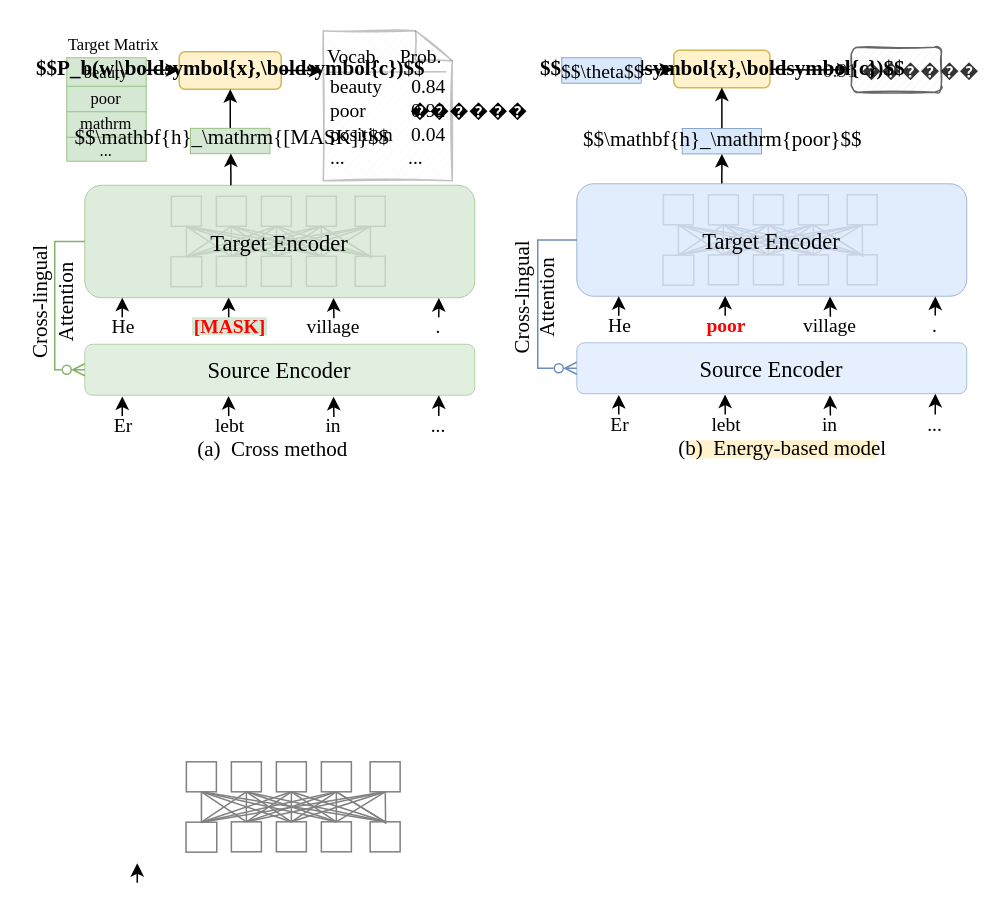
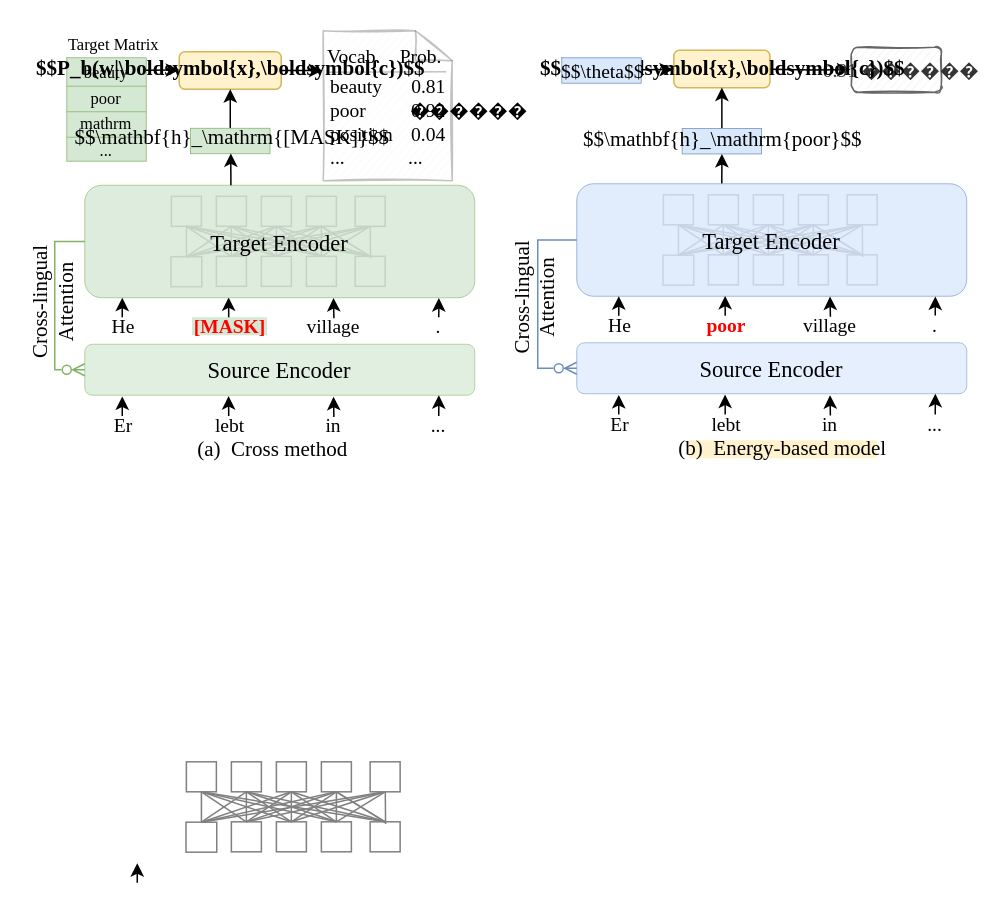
(392, 122) -> (392, 122)
